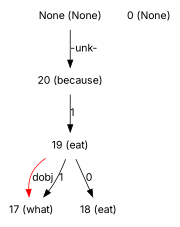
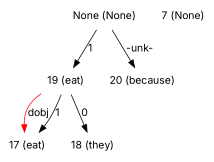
(149, 16) -> (183, 16)
(70, 110) -> (87, 45)
(32, 210) -> (27, 146)
(98, 210) -> (93, 146)
